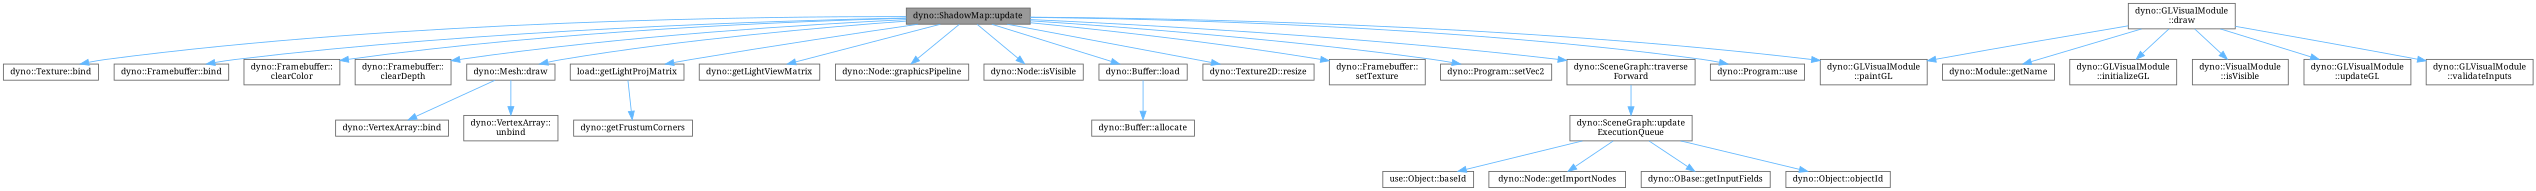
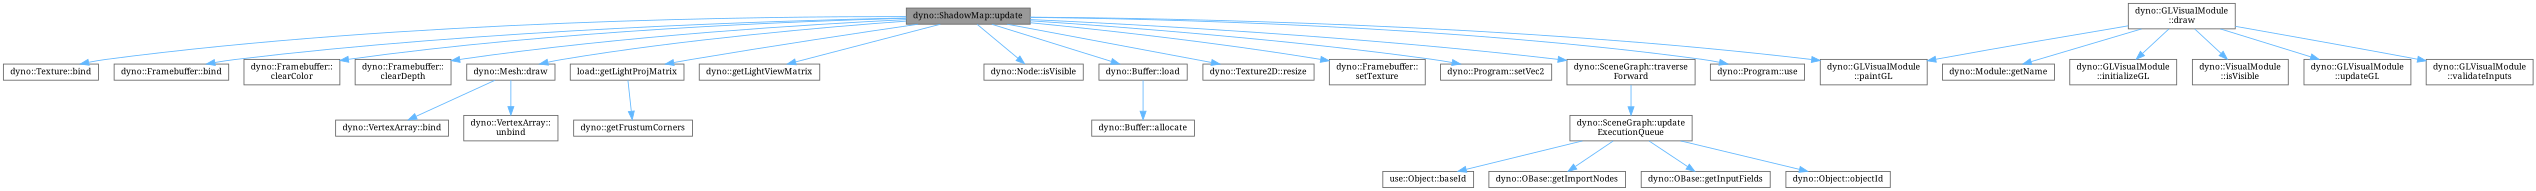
(902, 72) -> none
(1557, 179) -> (1557, 179)
